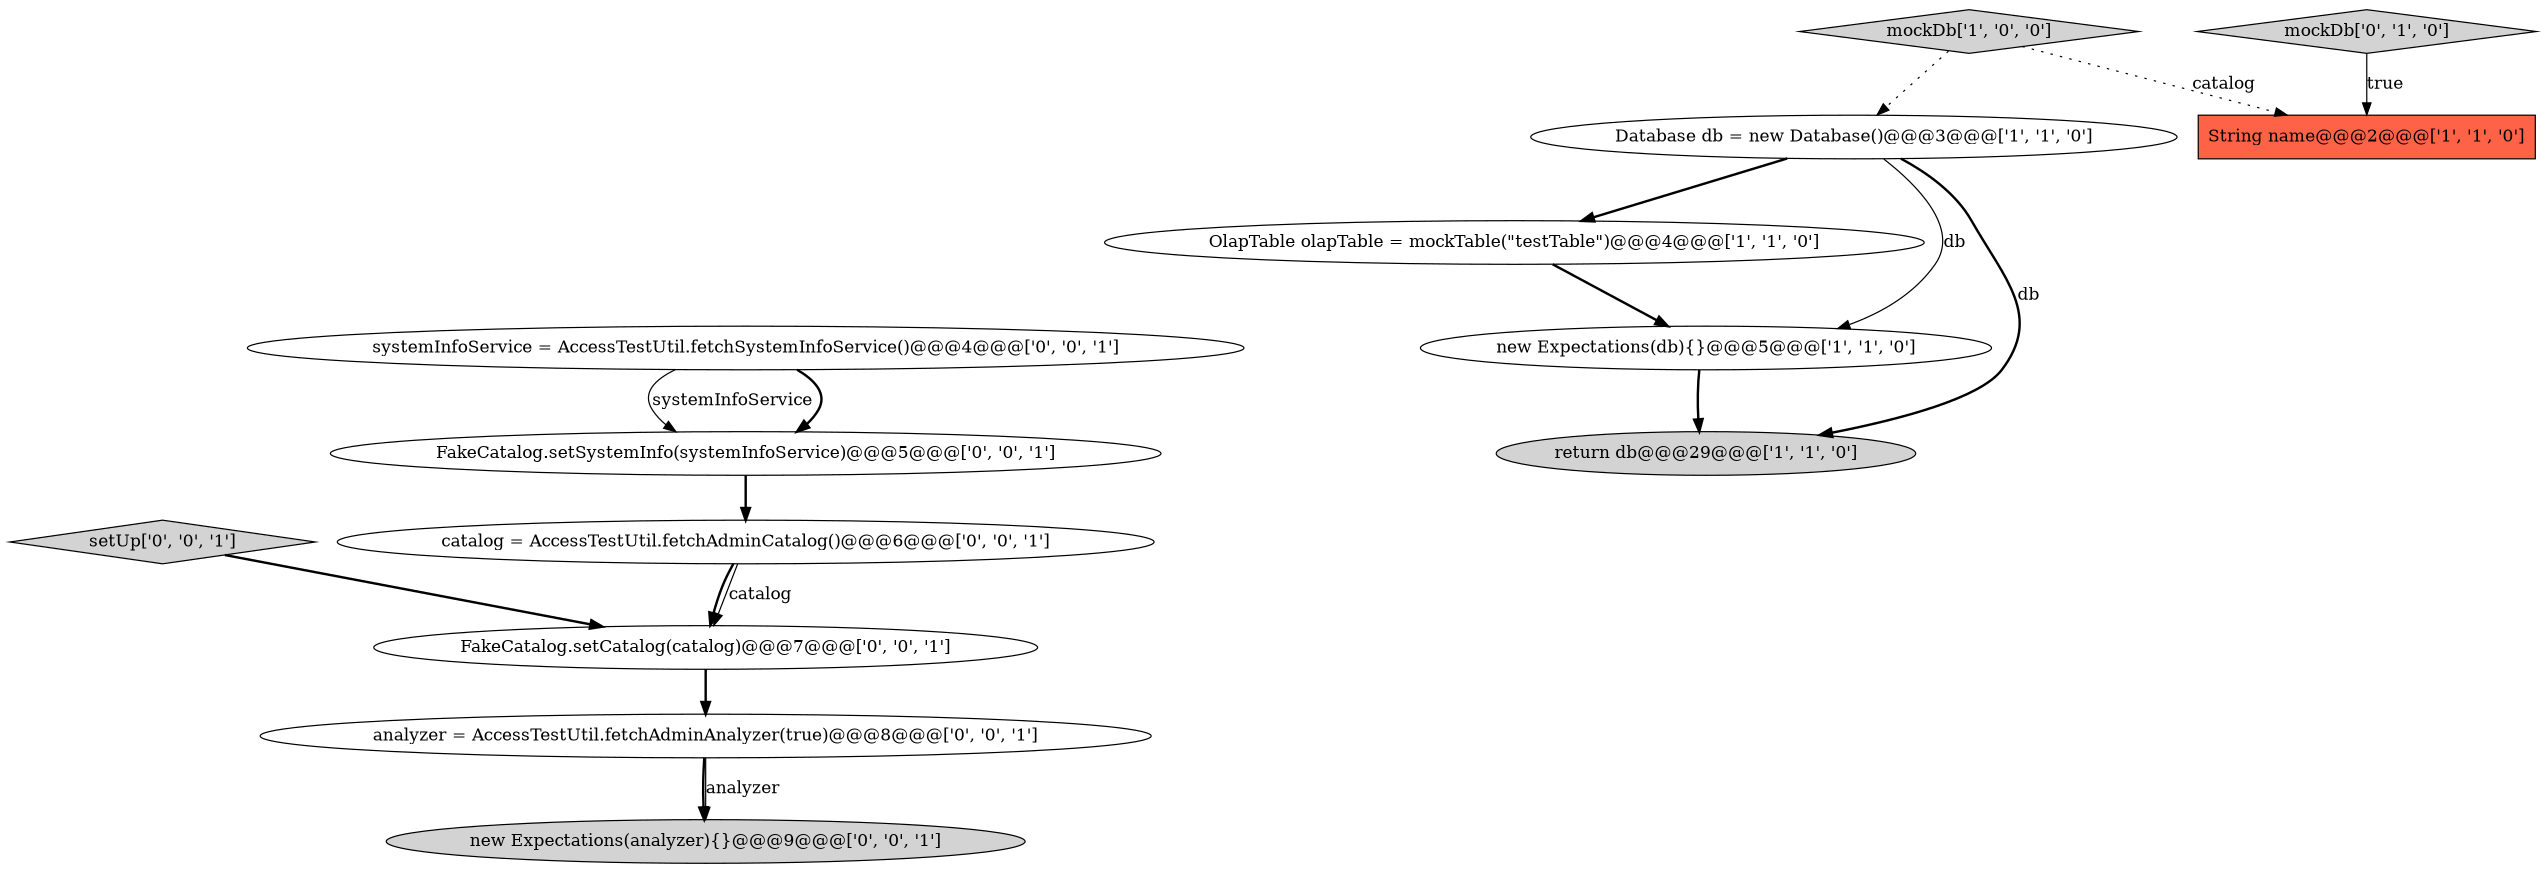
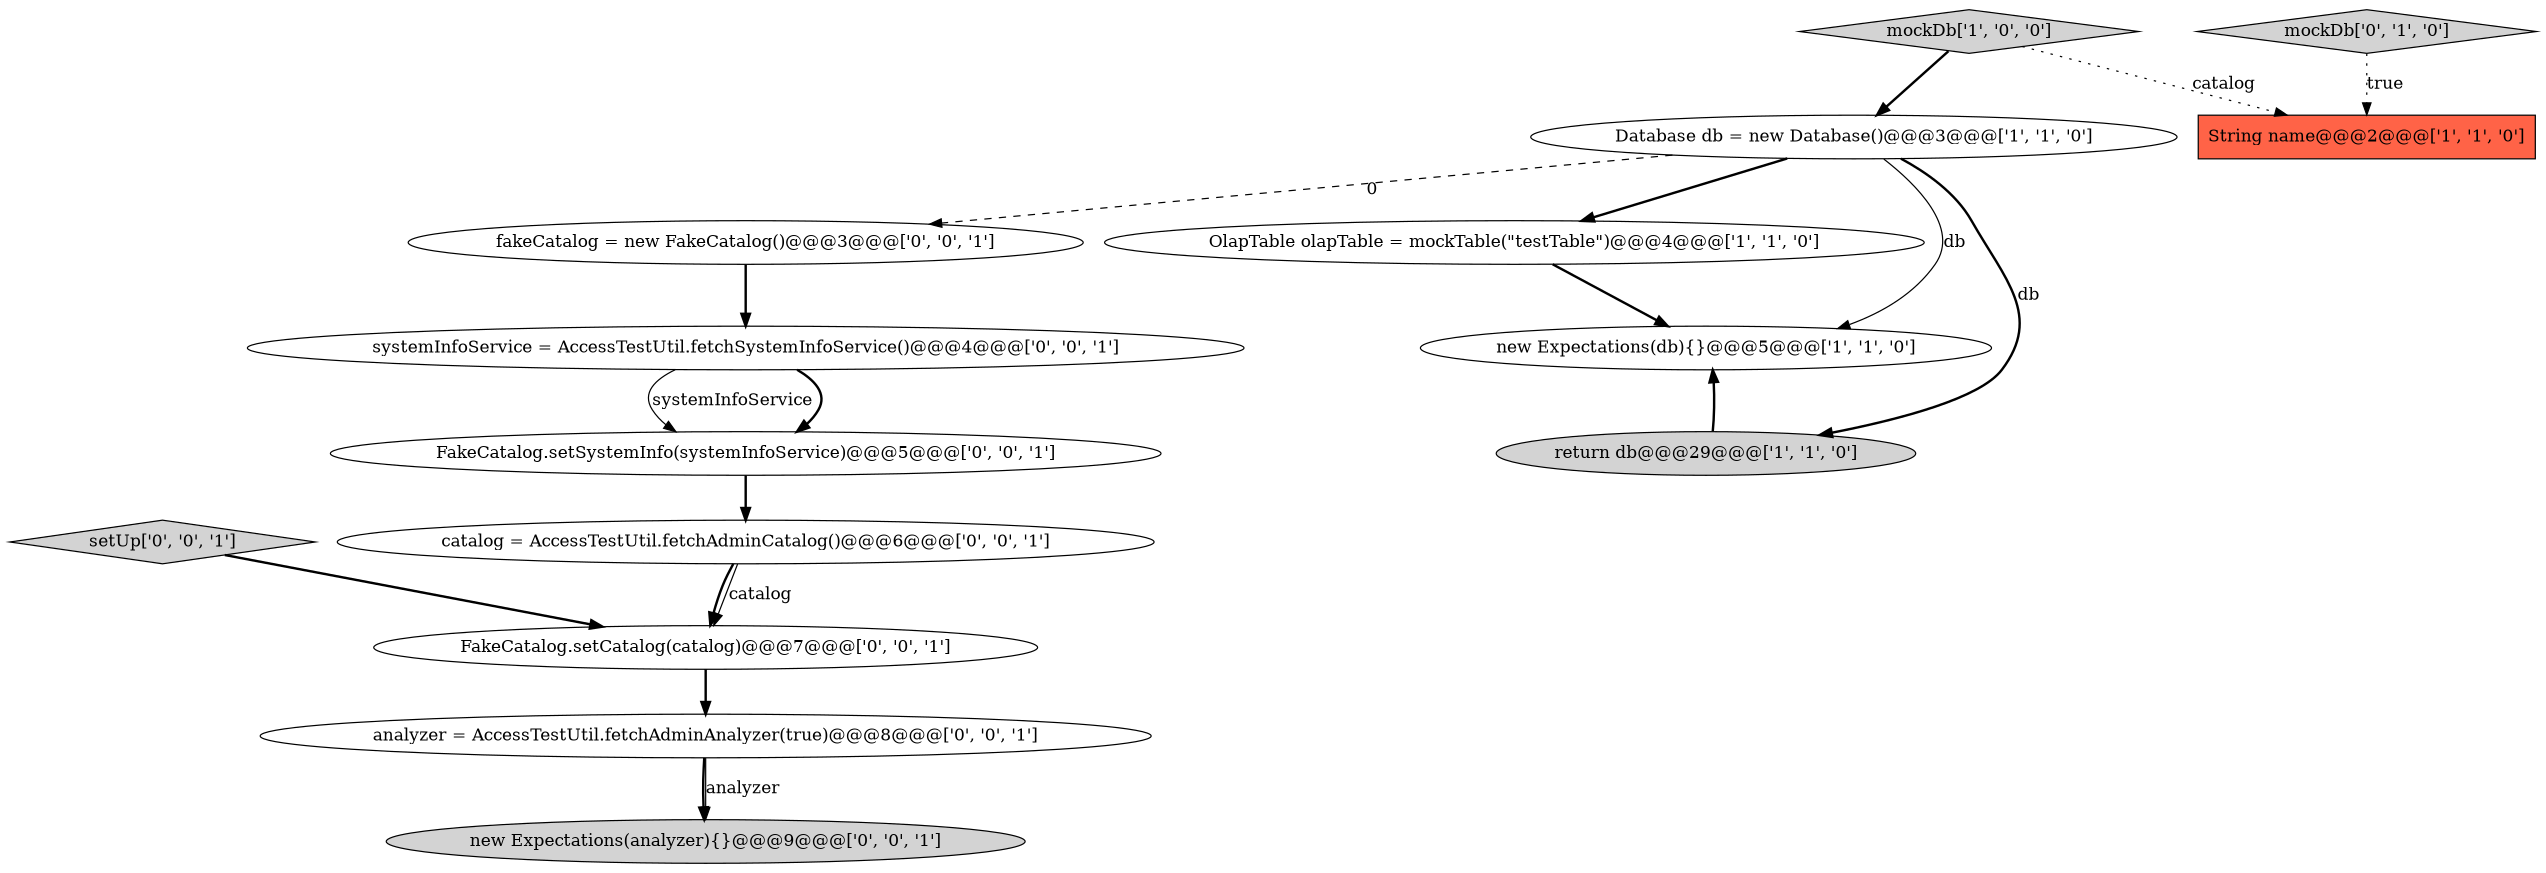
(2367, 78) -> (2367, 78)
(1917, 79) -> (1917, 79)
none -> (746, 242)
(1698, 395) -> (1714, 407)
